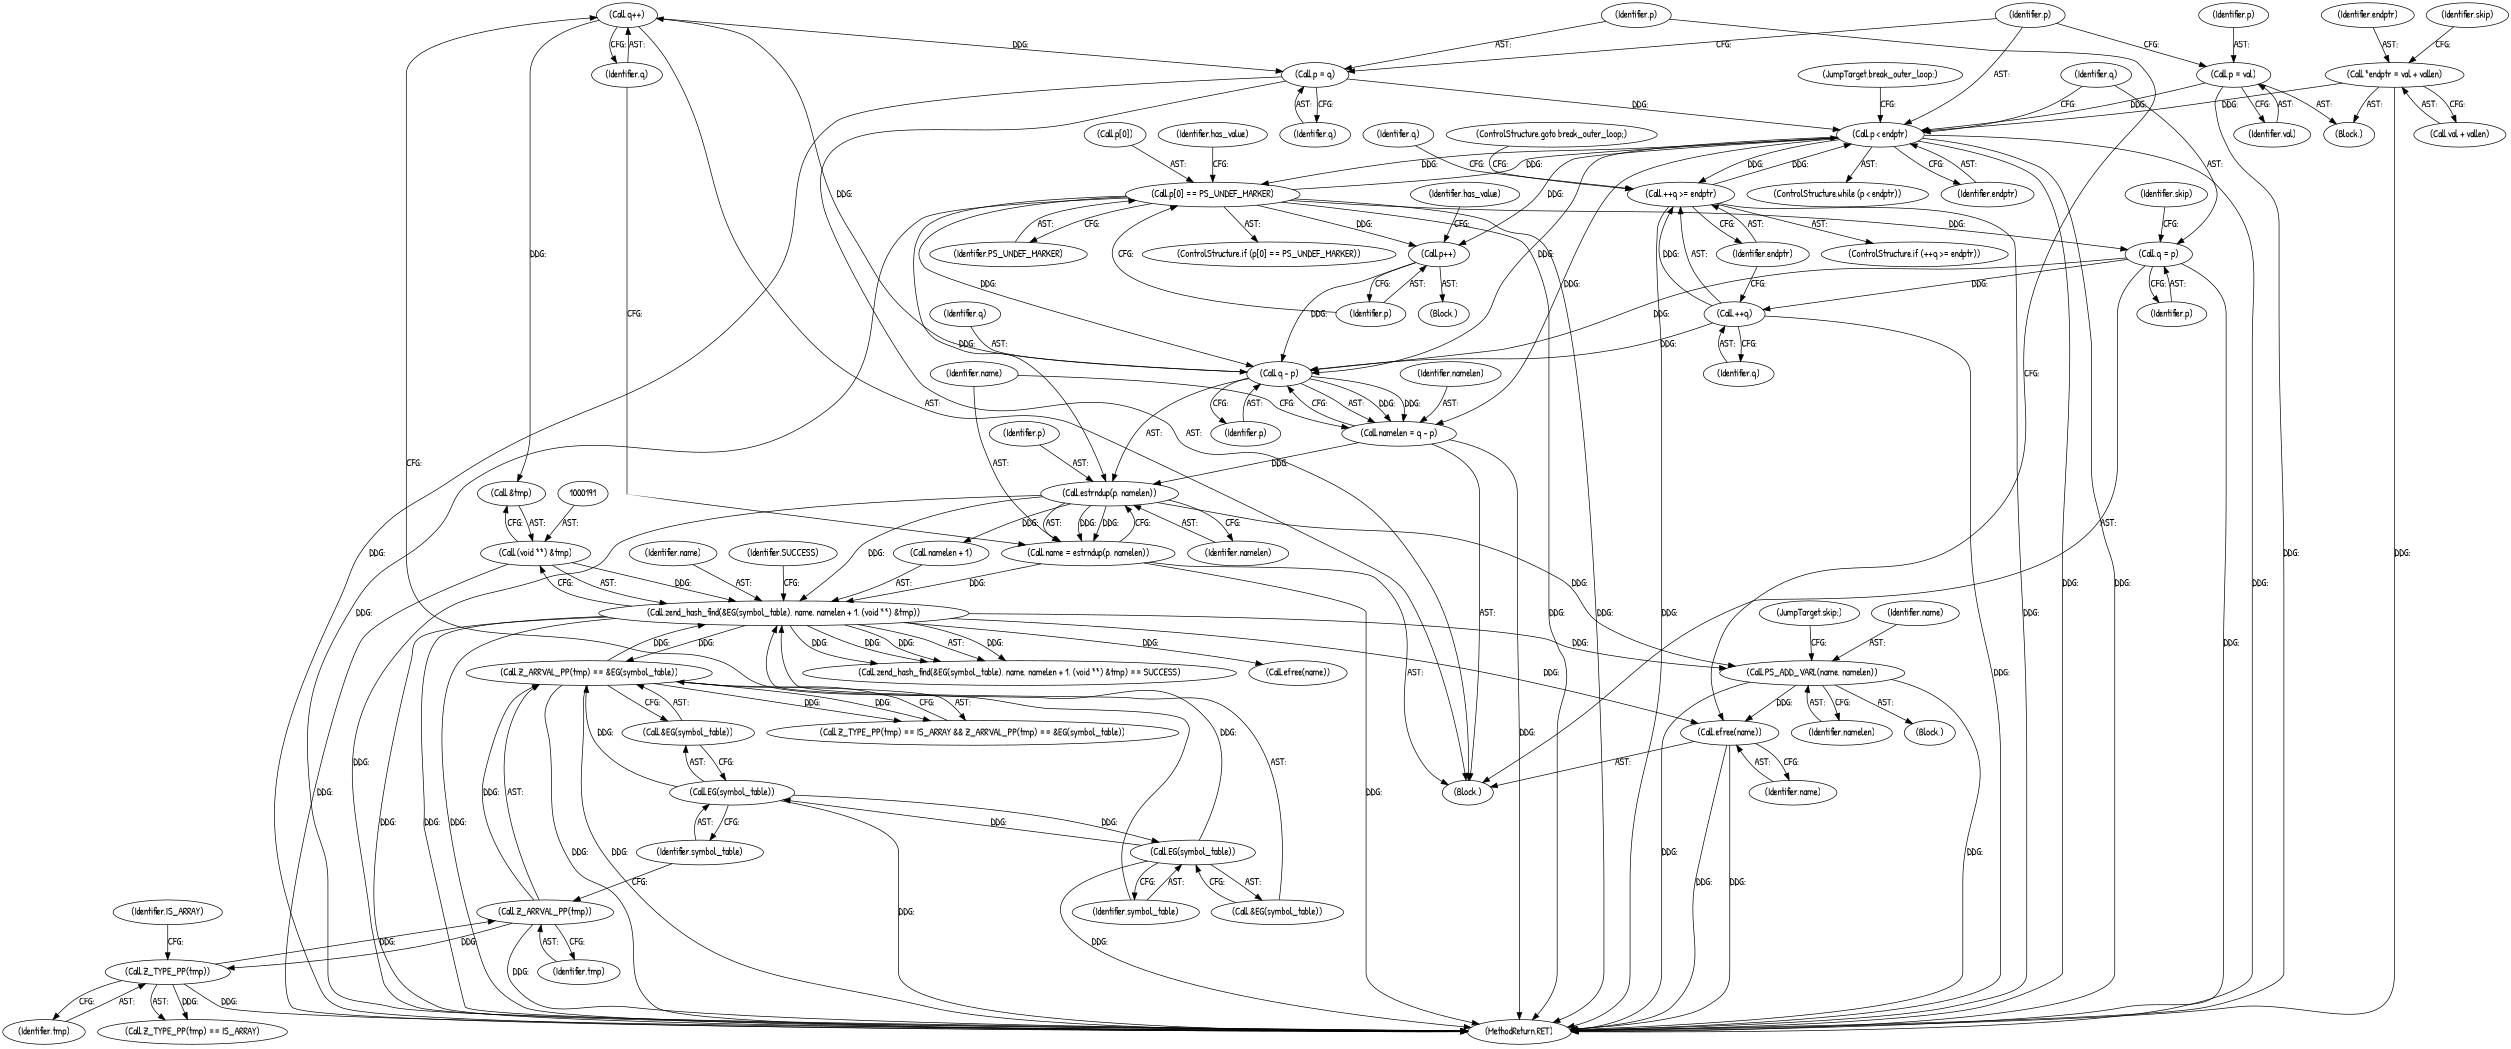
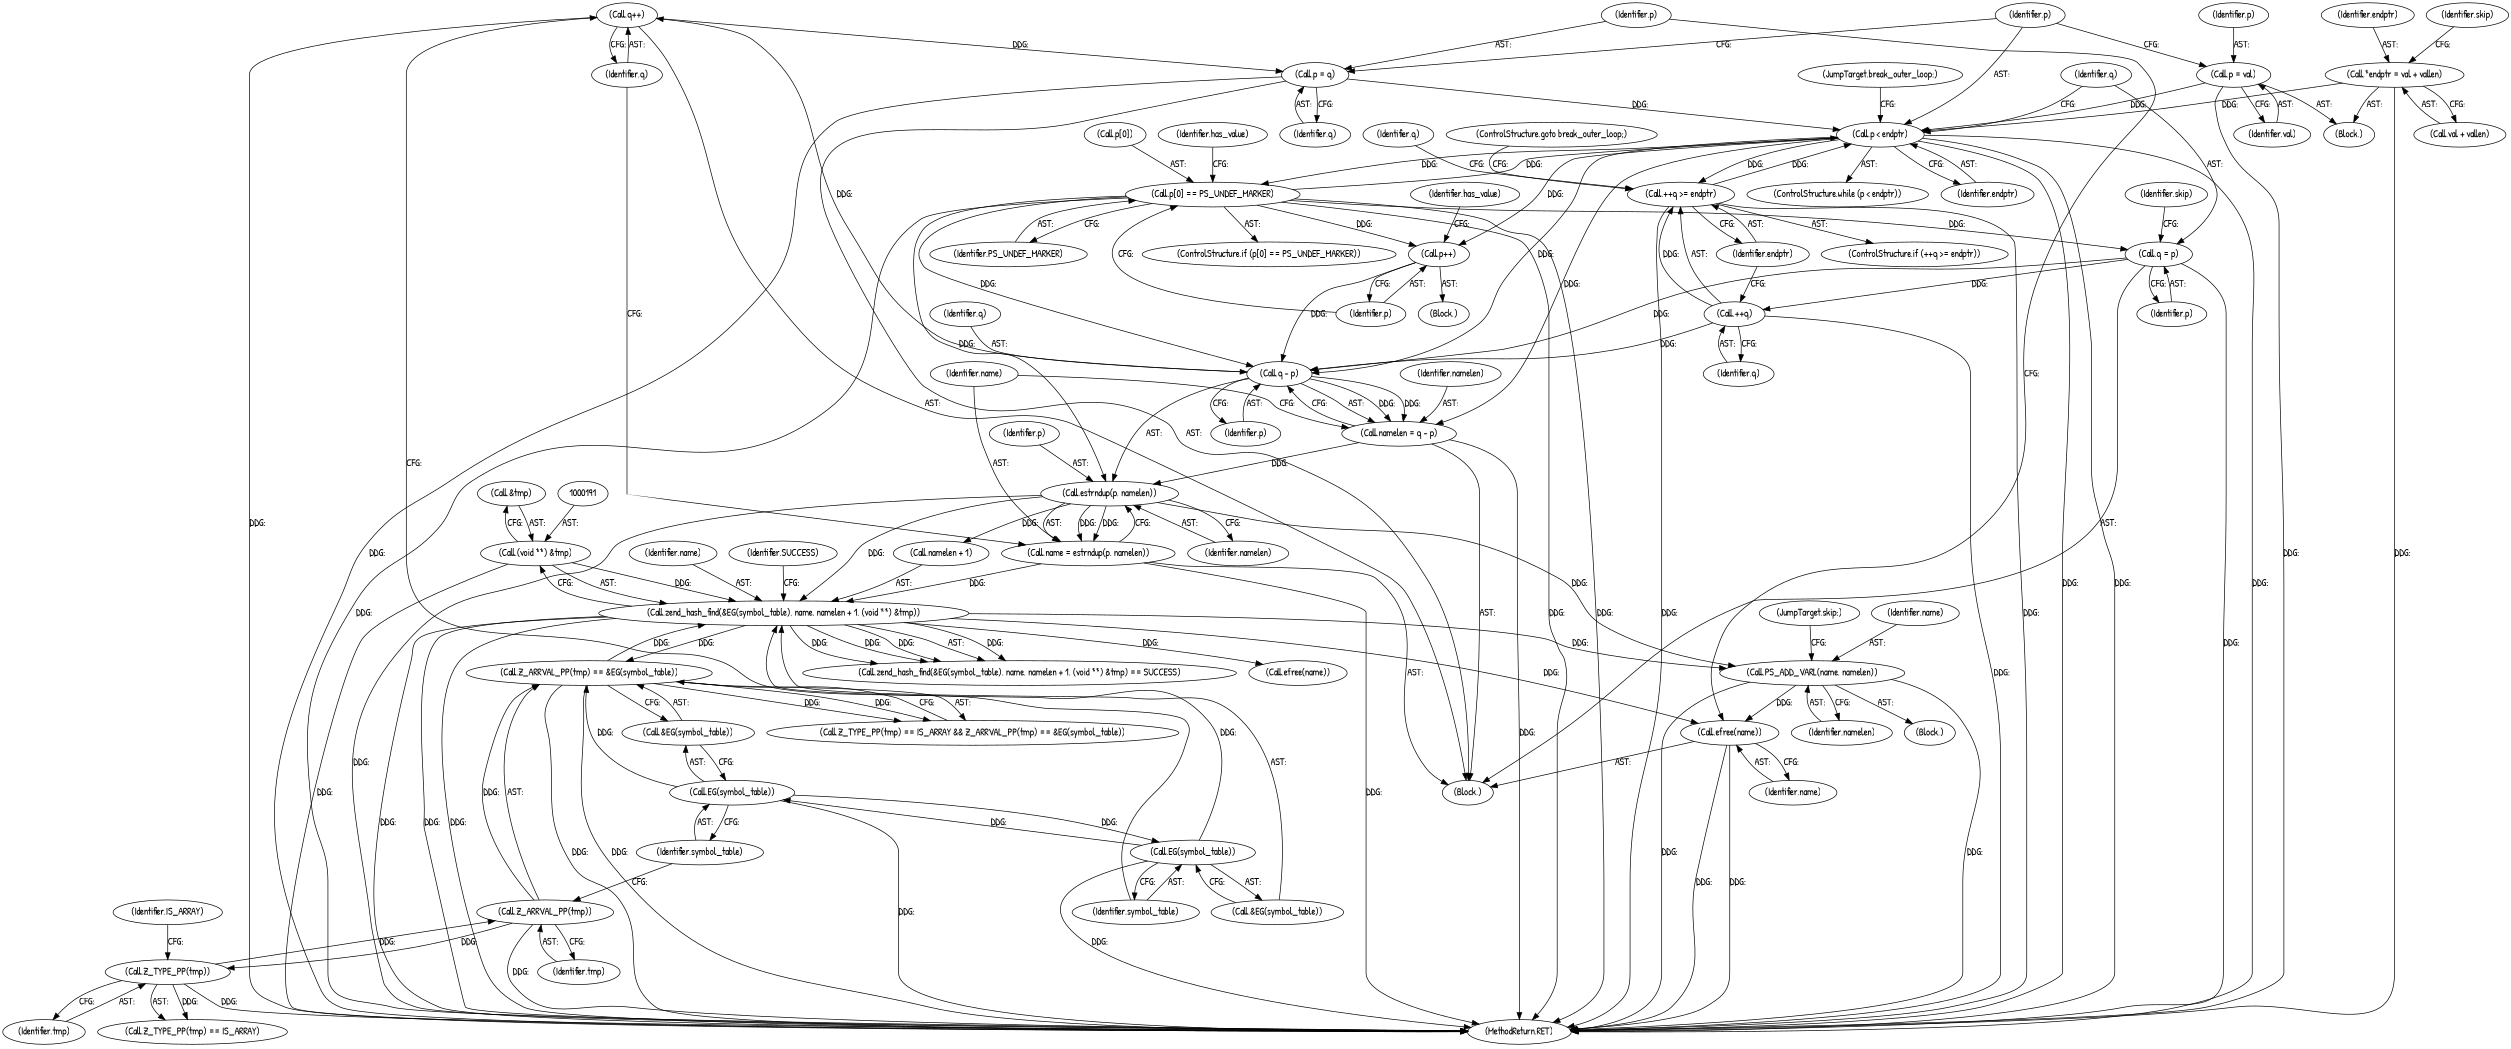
(530, 228) -> (250, 898)
